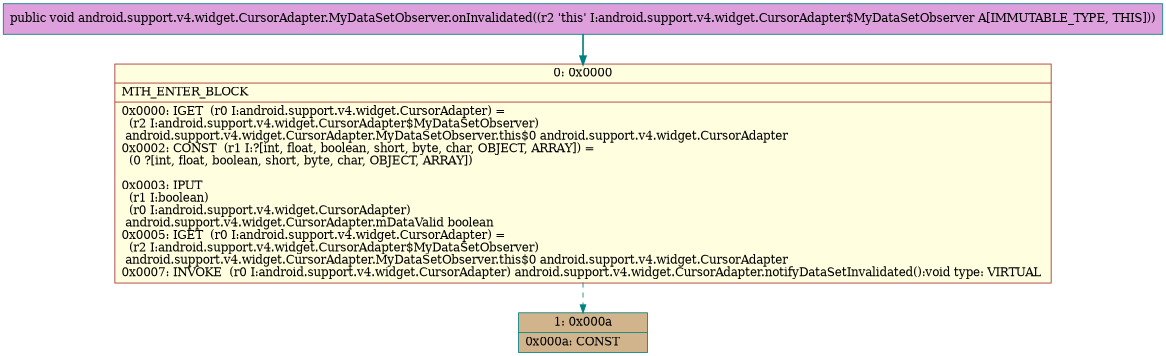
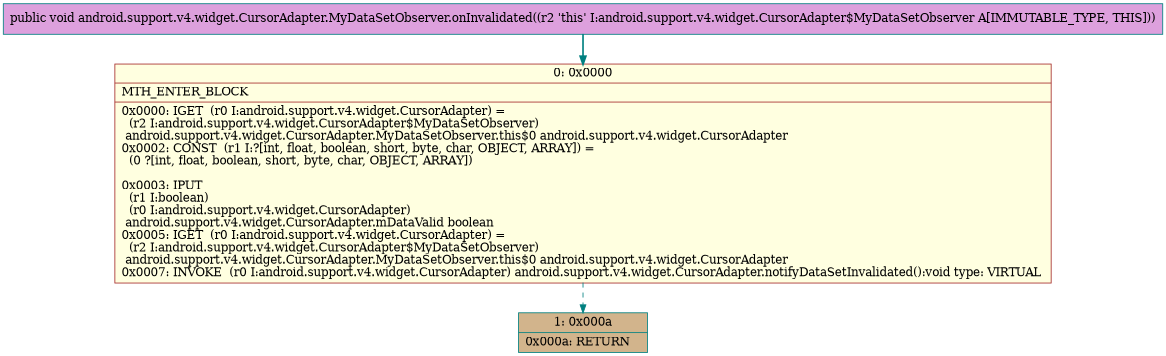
(578, 342) -> (583, 342)
